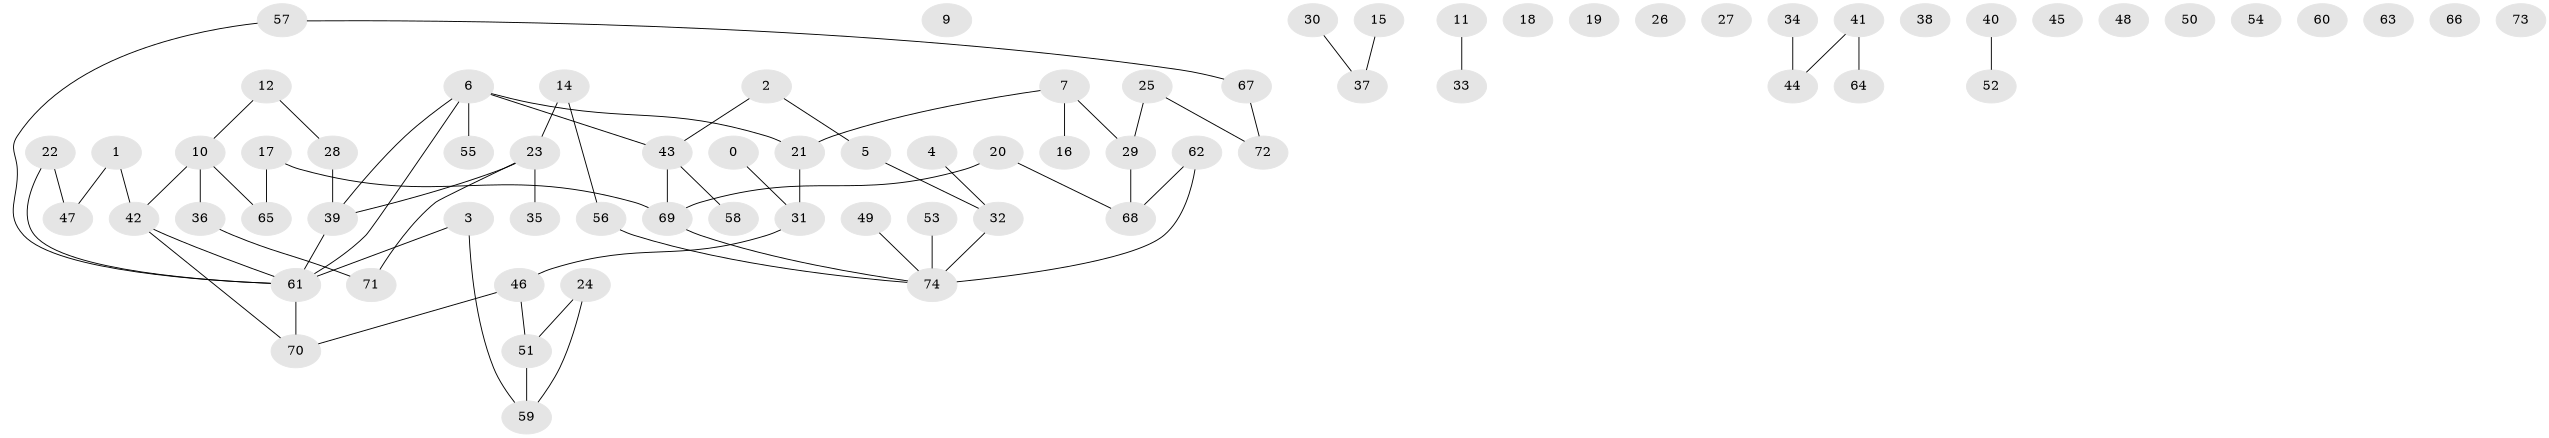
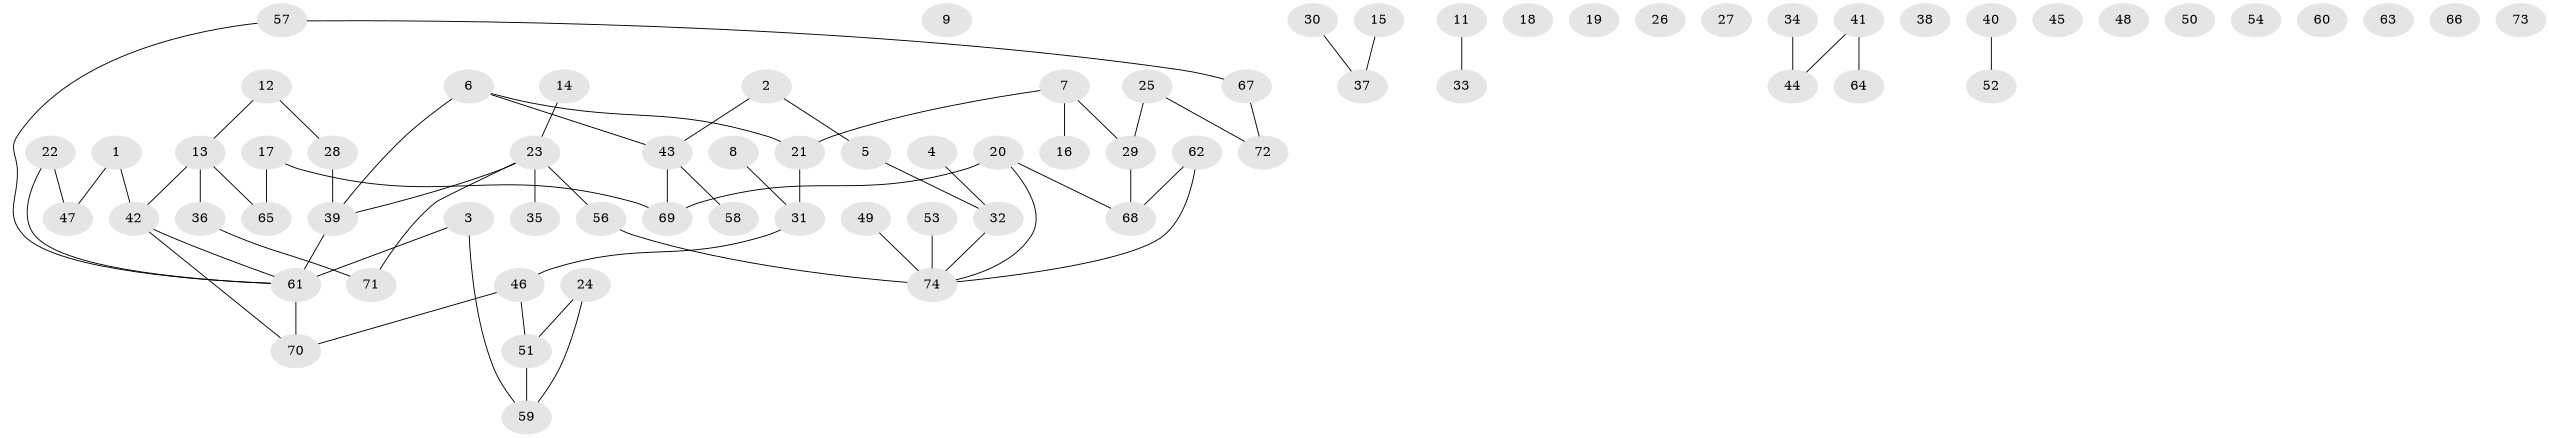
(200, 153) -> (200, 153)
(469, 153) -> none
(583, 153) -> (565, 183)
(734, 153) -> (734, 153)
(395, 195) -> none
(796, 261) -> (1027, 241)
